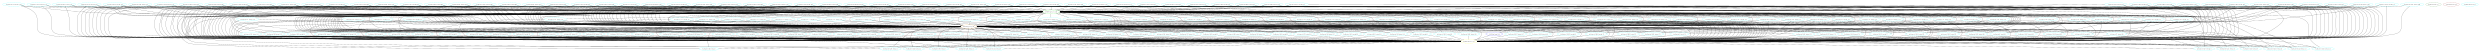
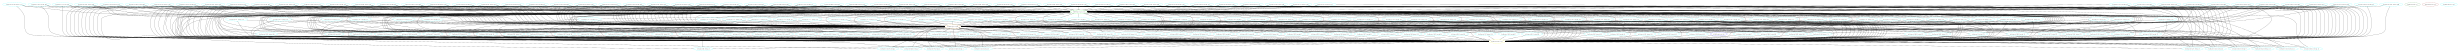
(1113, 34) -> none
